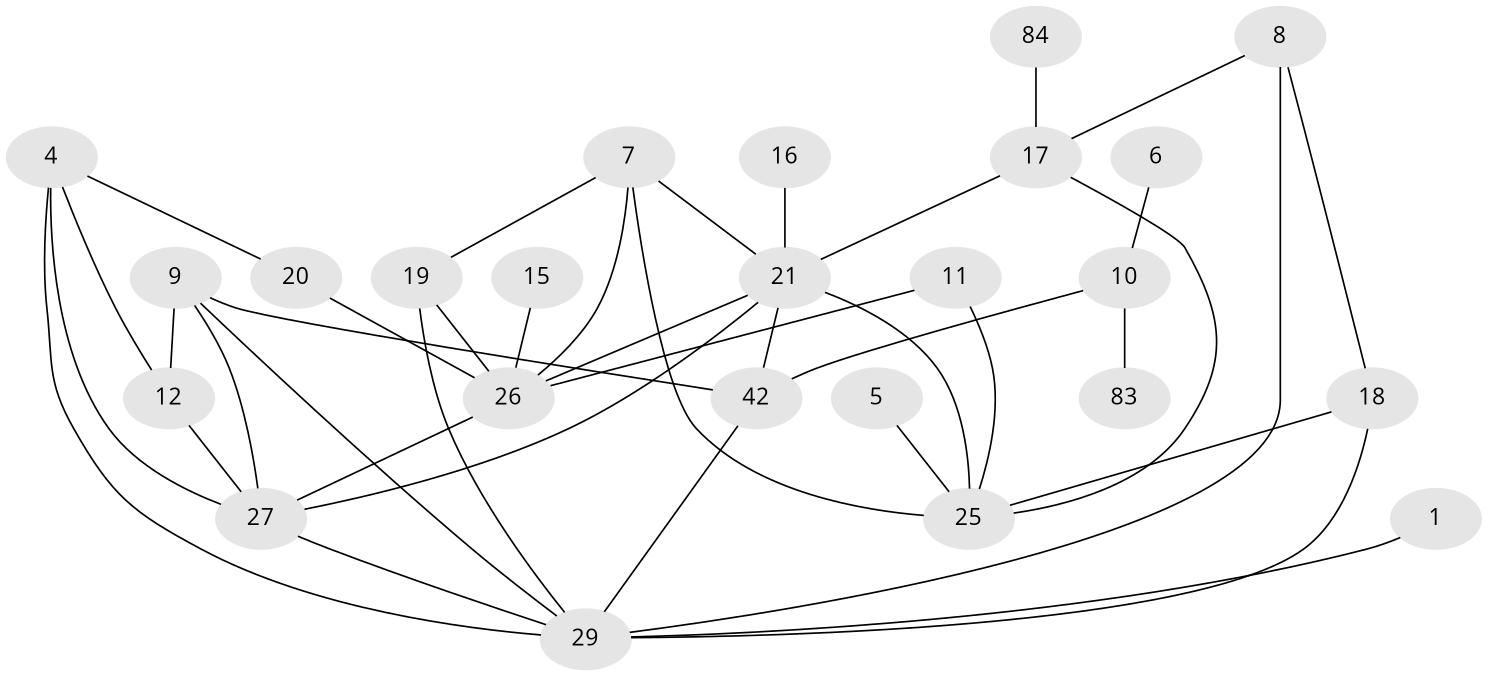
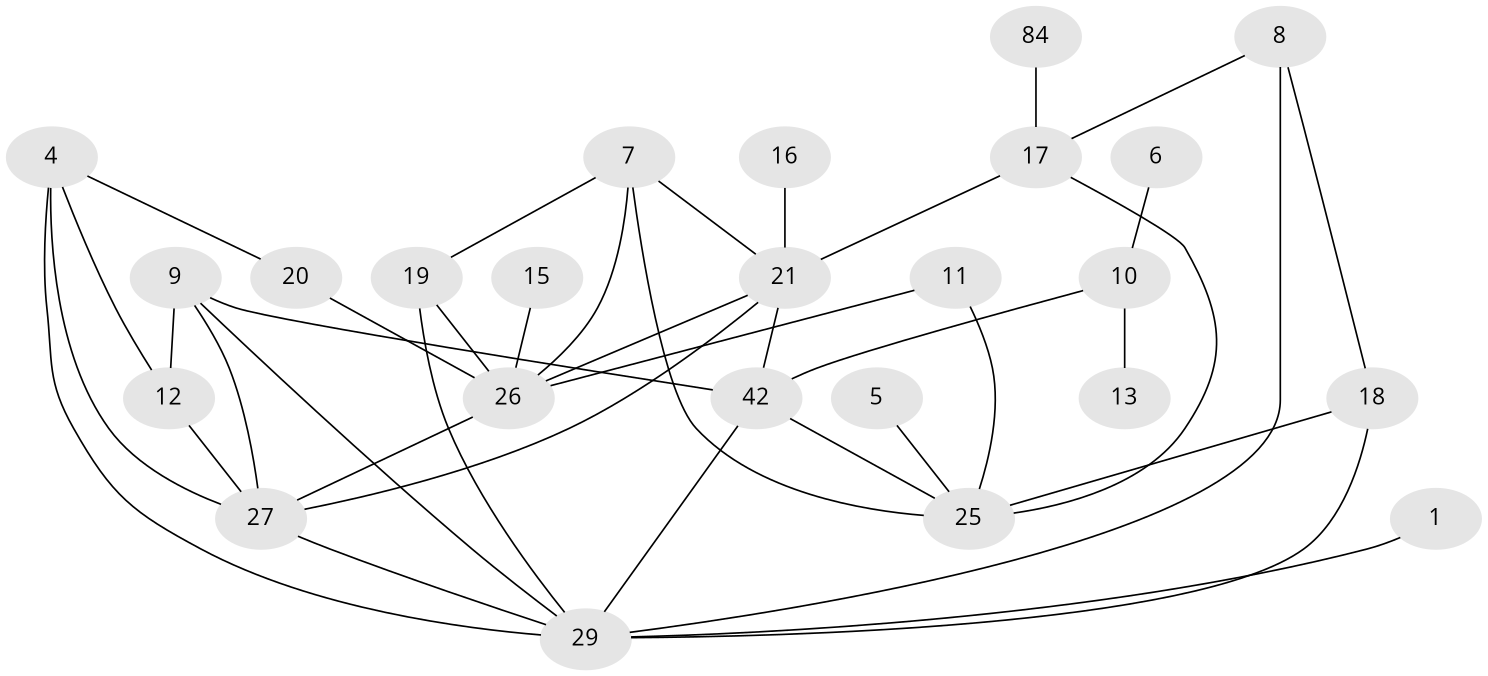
(934, 364) -> (862, 458)
(1125, 398) -> (1125, 398)
